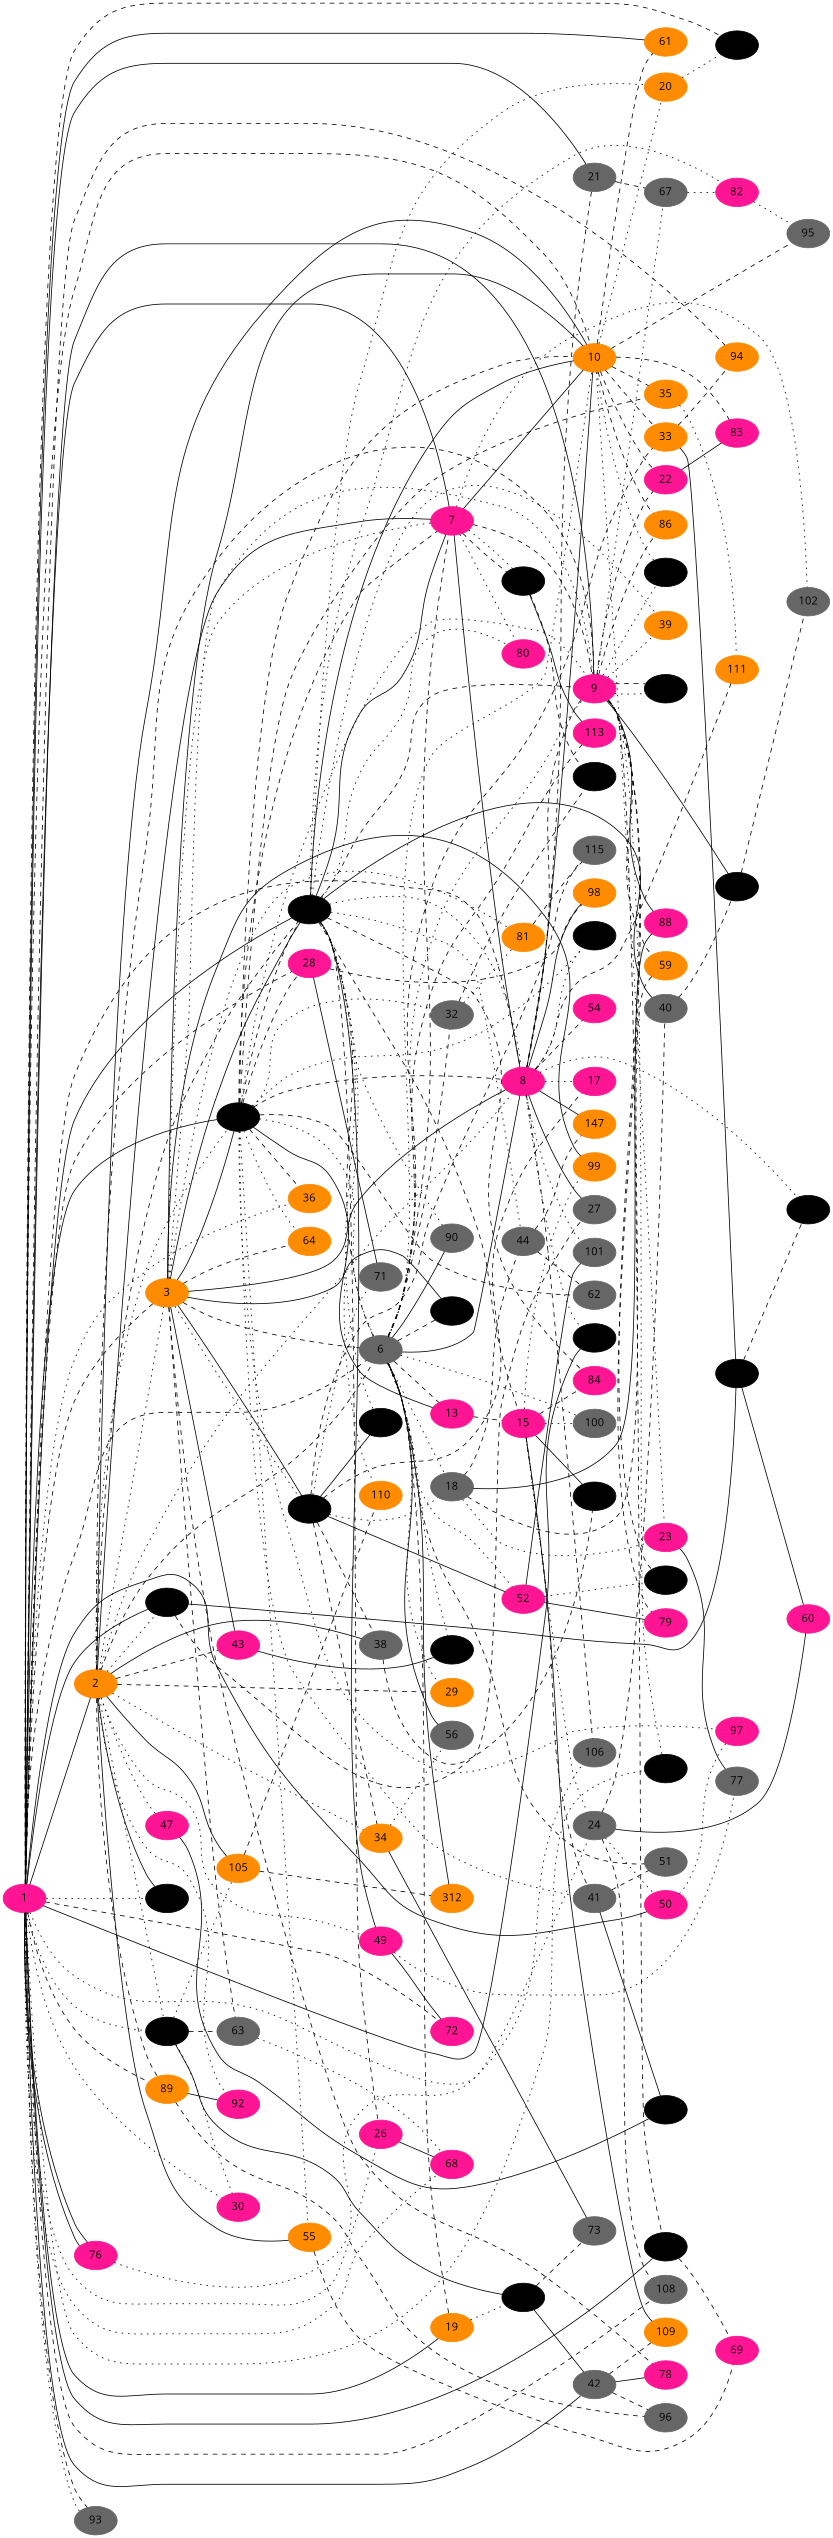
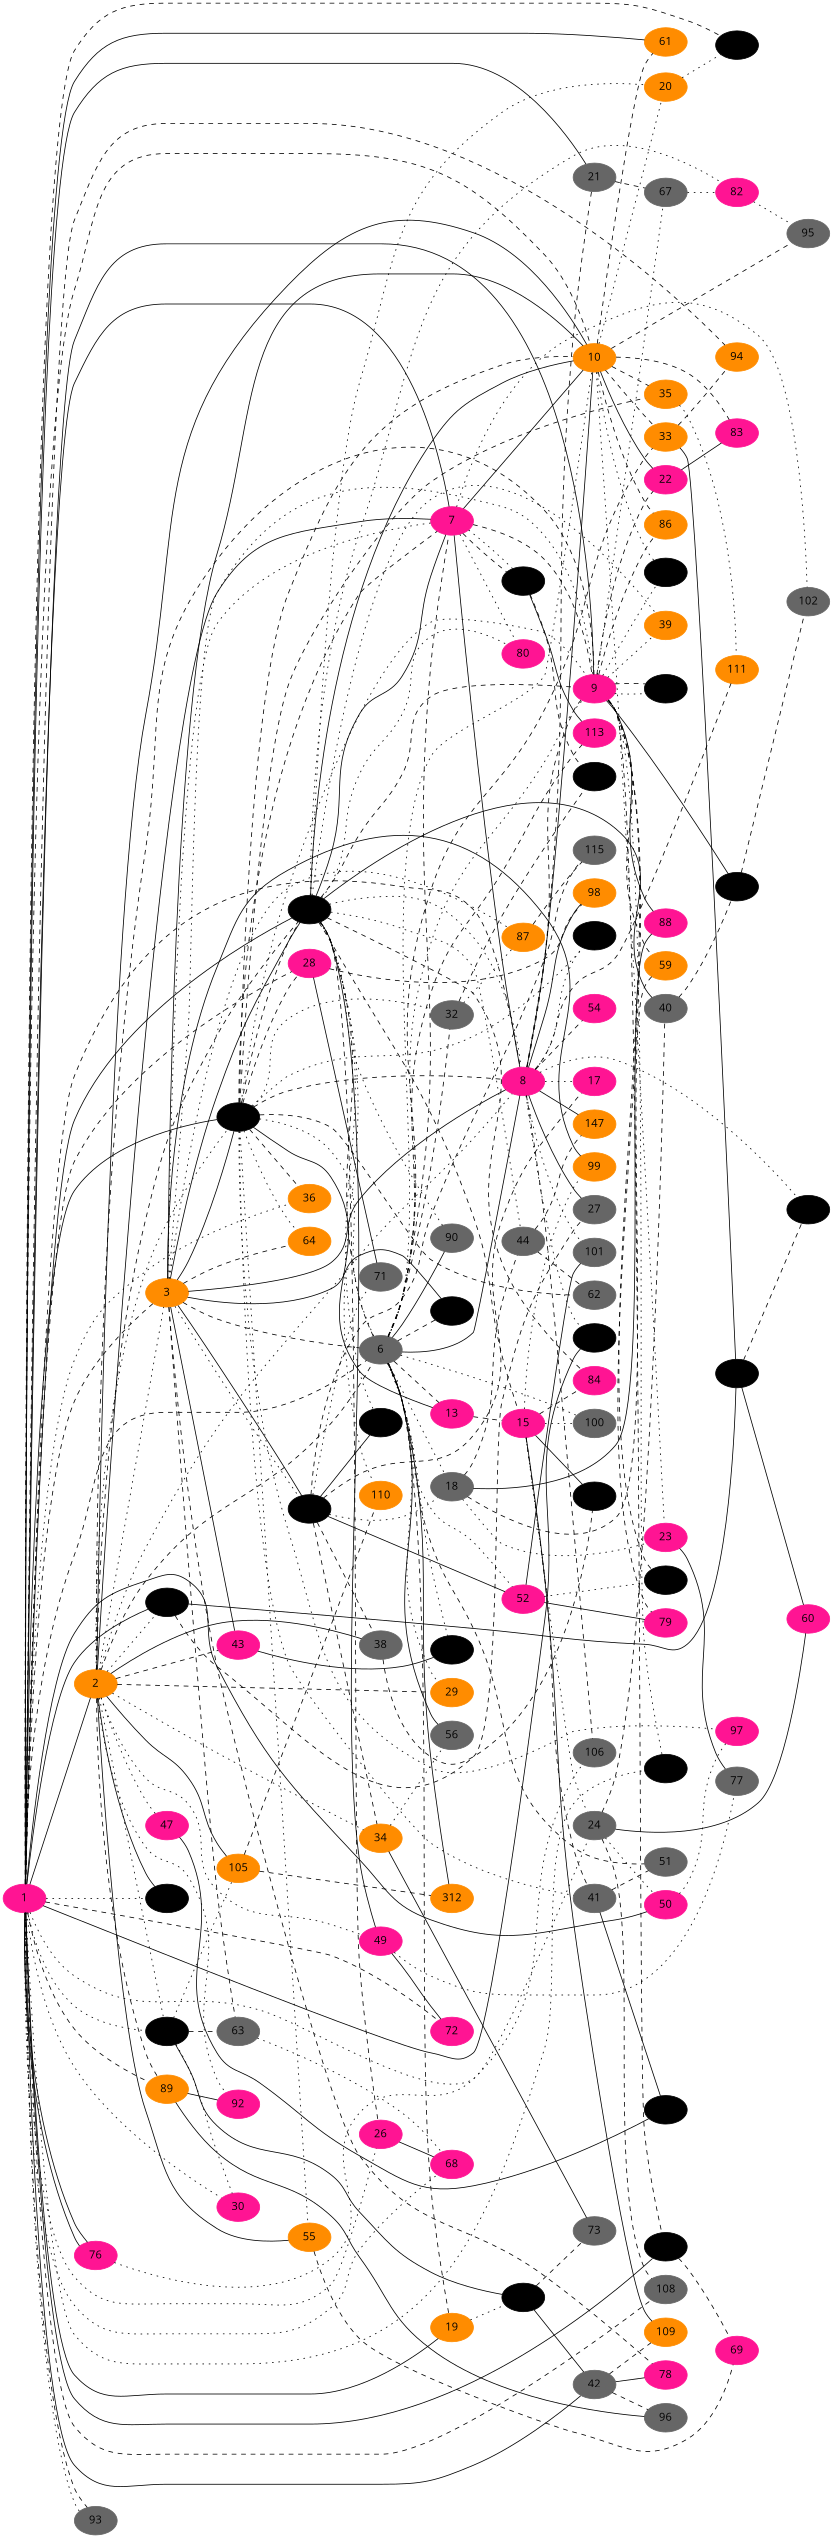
(623, 422) -> (623, 422)
(523, 937) -> (523, 937)
(386, 2298) -> (386, 2298)
